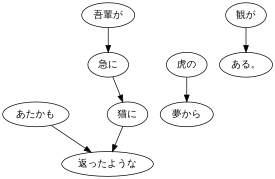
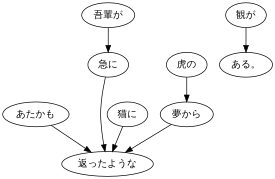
(117, 86) -> (101, 111)
none -> (151, 137)
